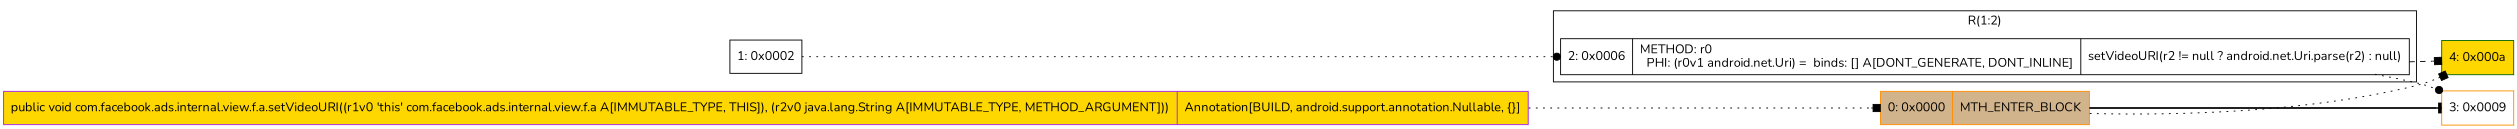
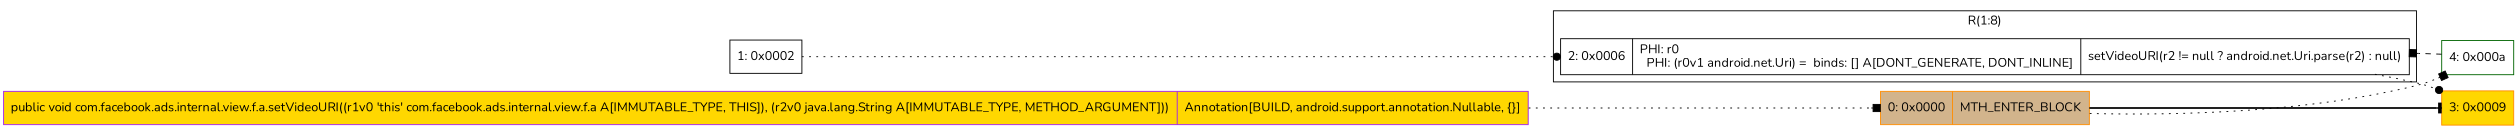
(1985, 21) -> (1985, 21)
(1678, 49) -> (1661, 49)
(2478, 58) -> (2478, 58)
(2422, 61) -> (2430, 54)
(2478, 108) -> (2478, 108)
